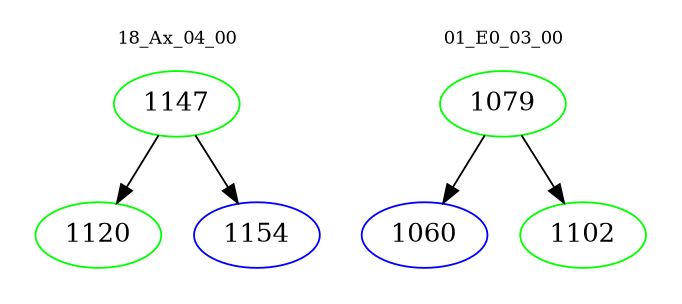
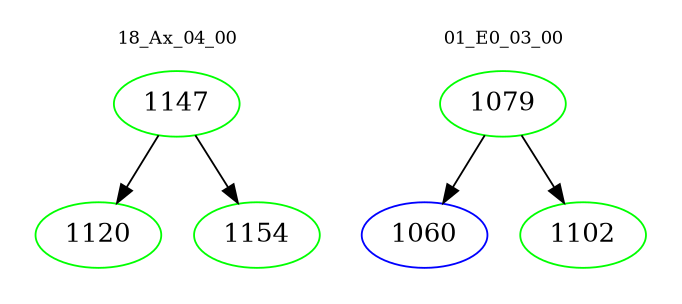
(257, 235) -> (257, 235)
